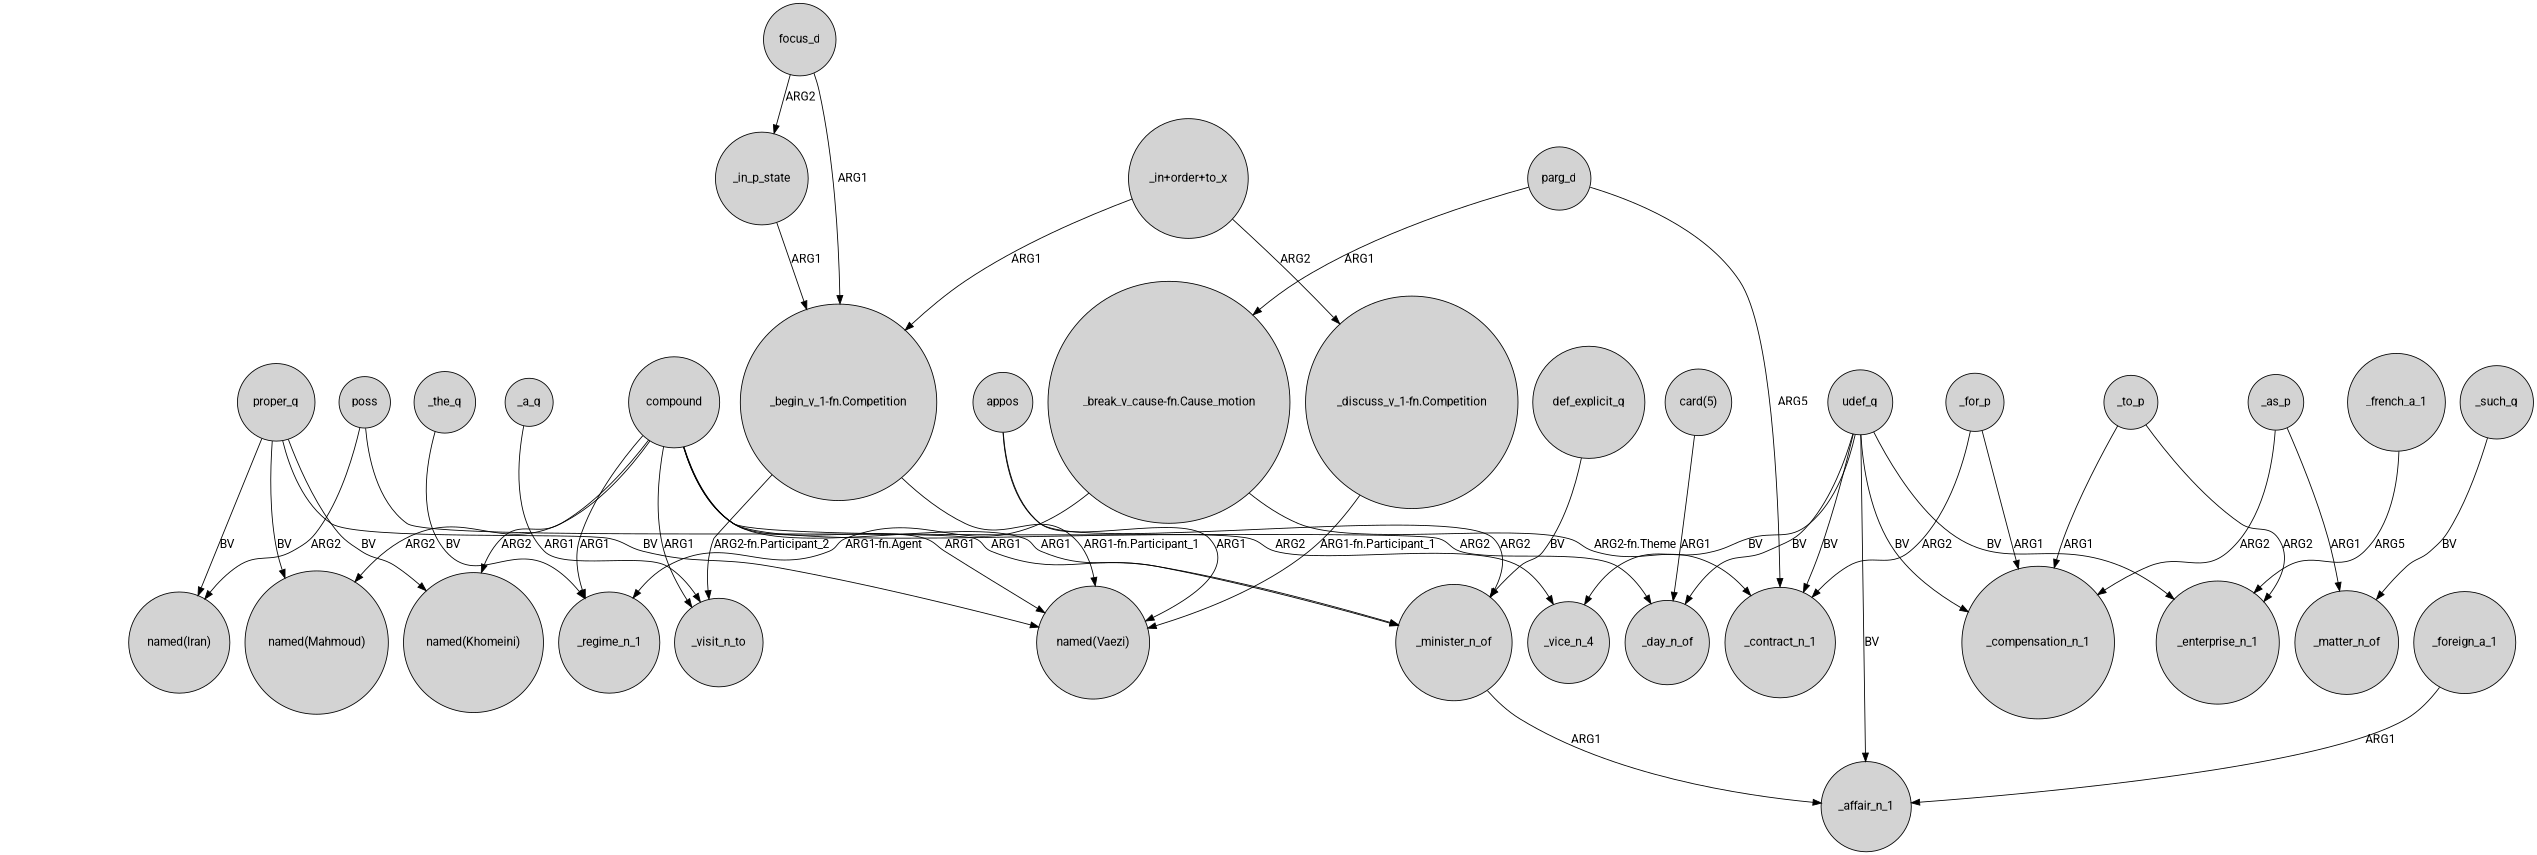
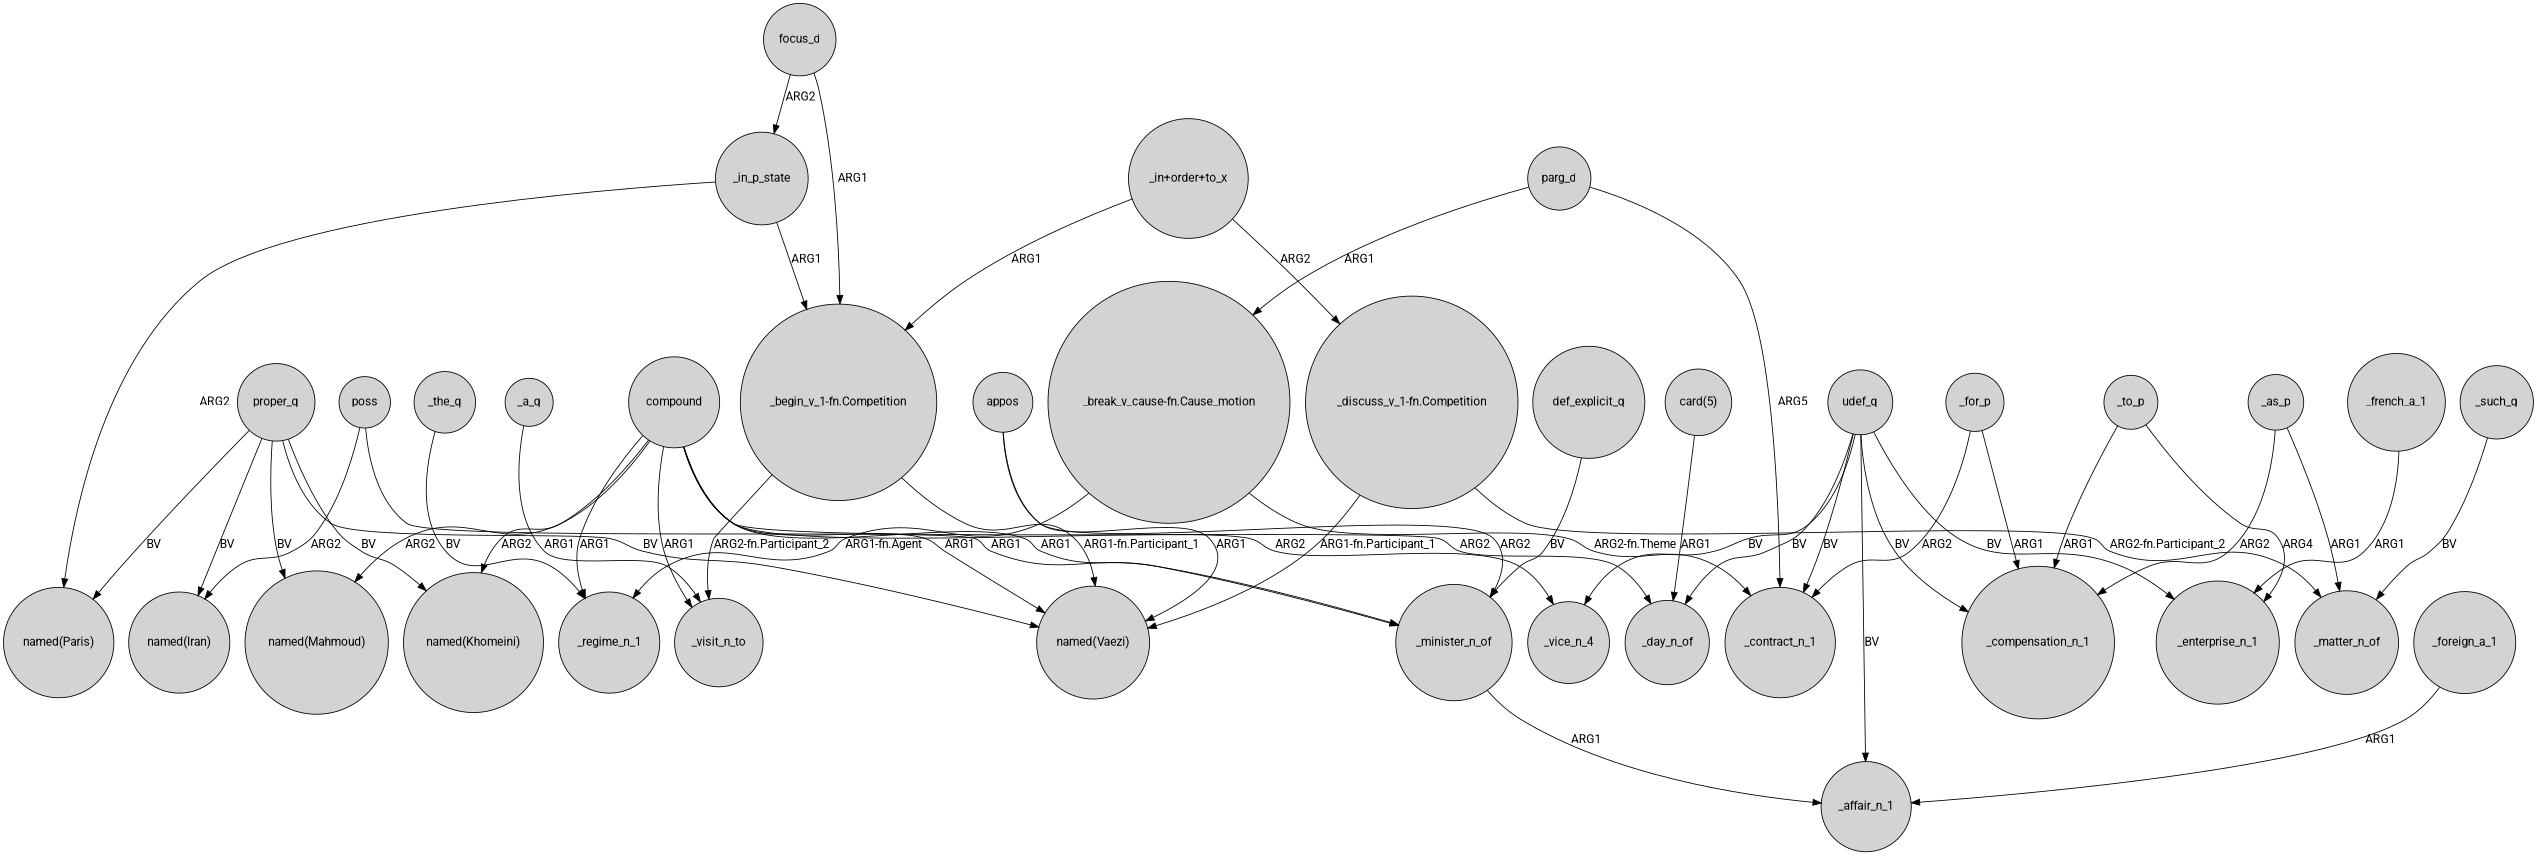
none -> (1898, 531)
(2298, 545) -> (2298, 545)
(2390, 545) -> (2390, 545)
none -> (59, 643)
